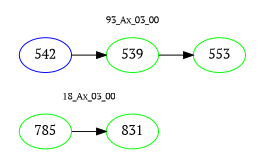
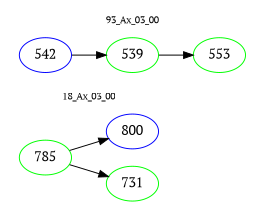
none -> (132, 131)
(132, 131) -> (132, 184)
